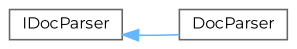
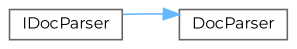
(159, 35) -> (143, 14)
